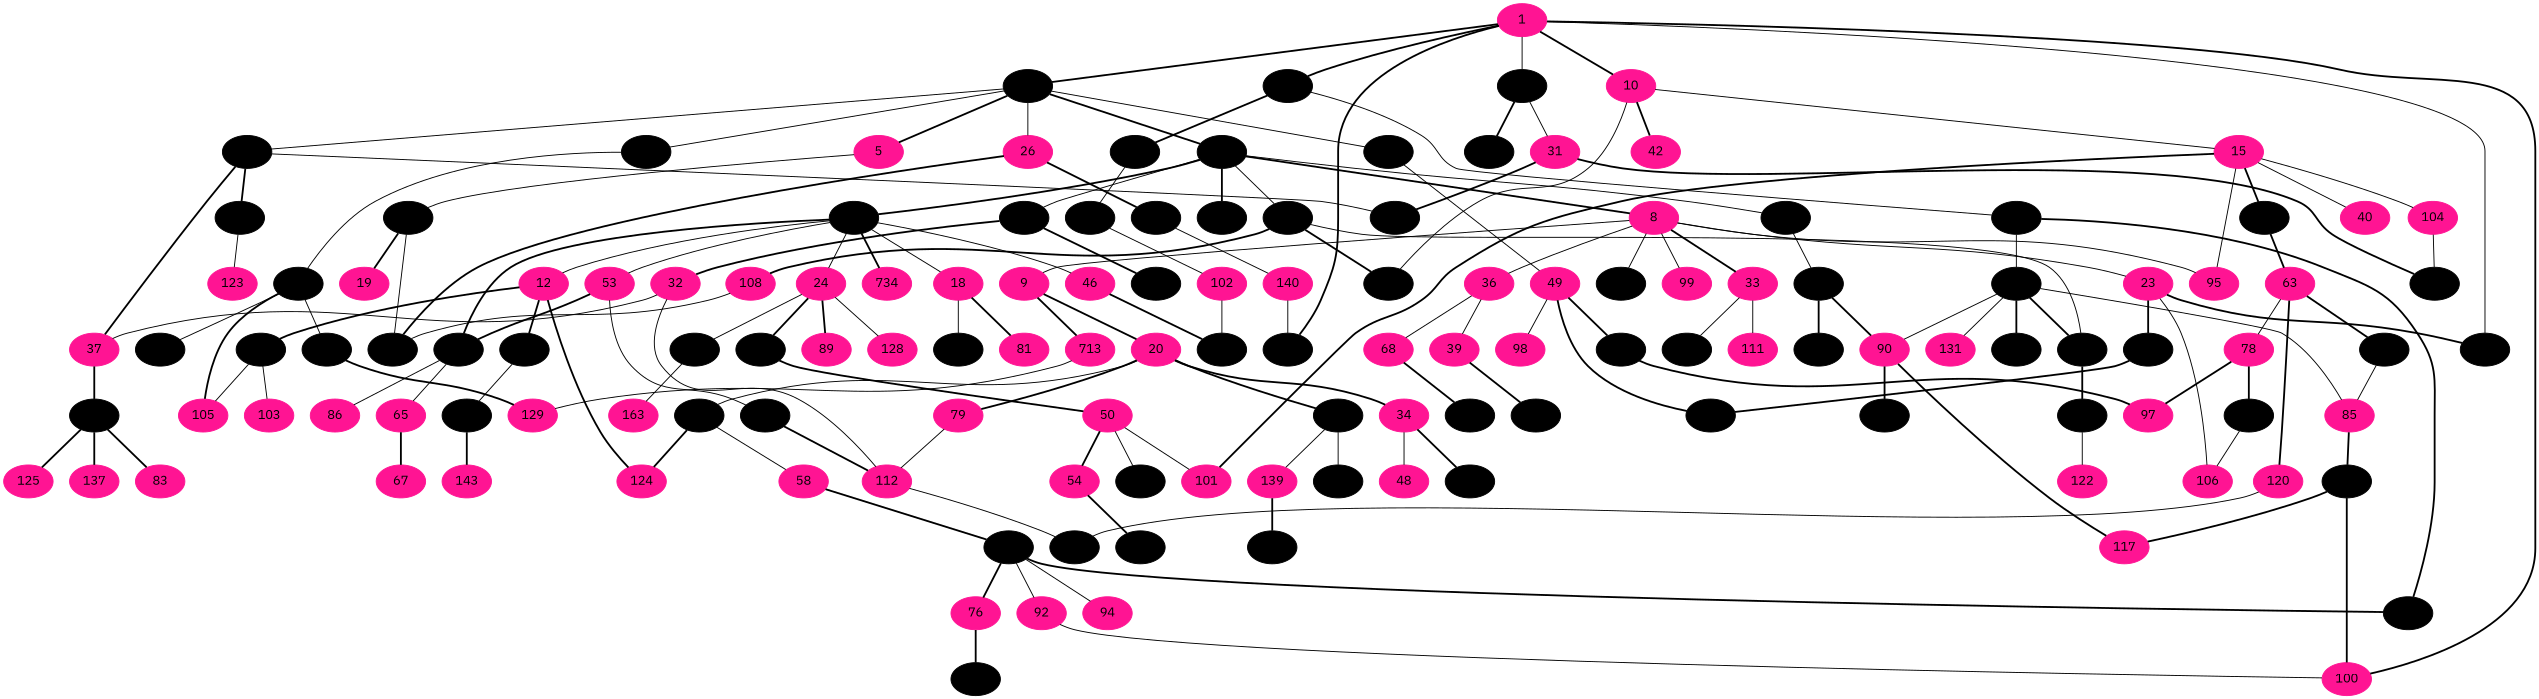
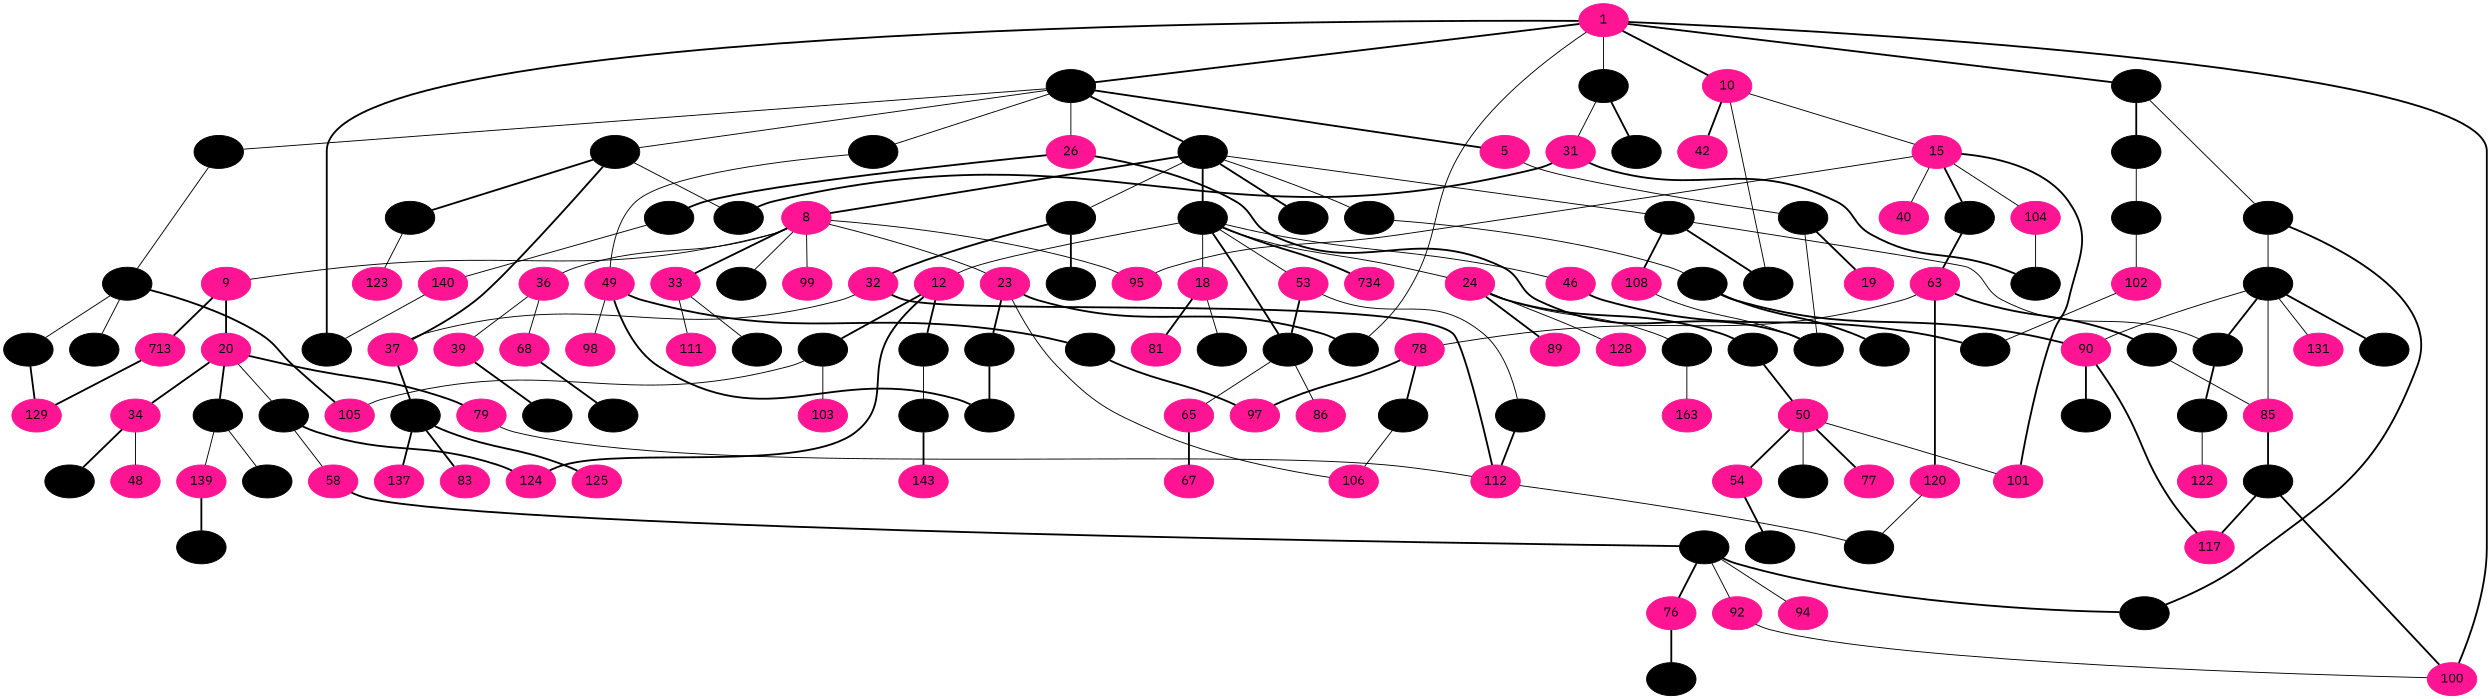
(814, 390) -> (98, 383)
(790, 396) -> (1242, 309)
none -> (1869, 481)
